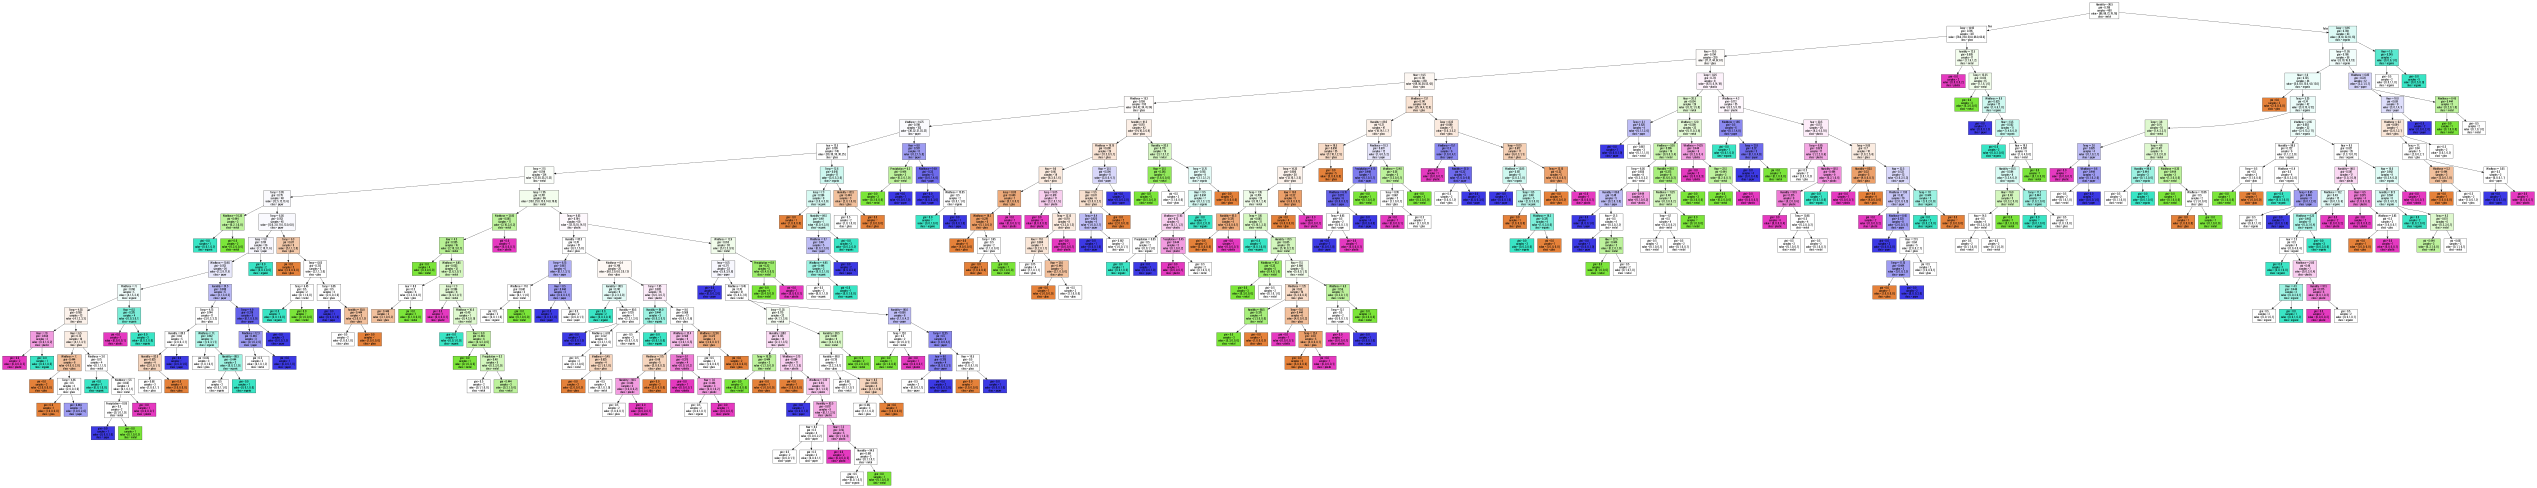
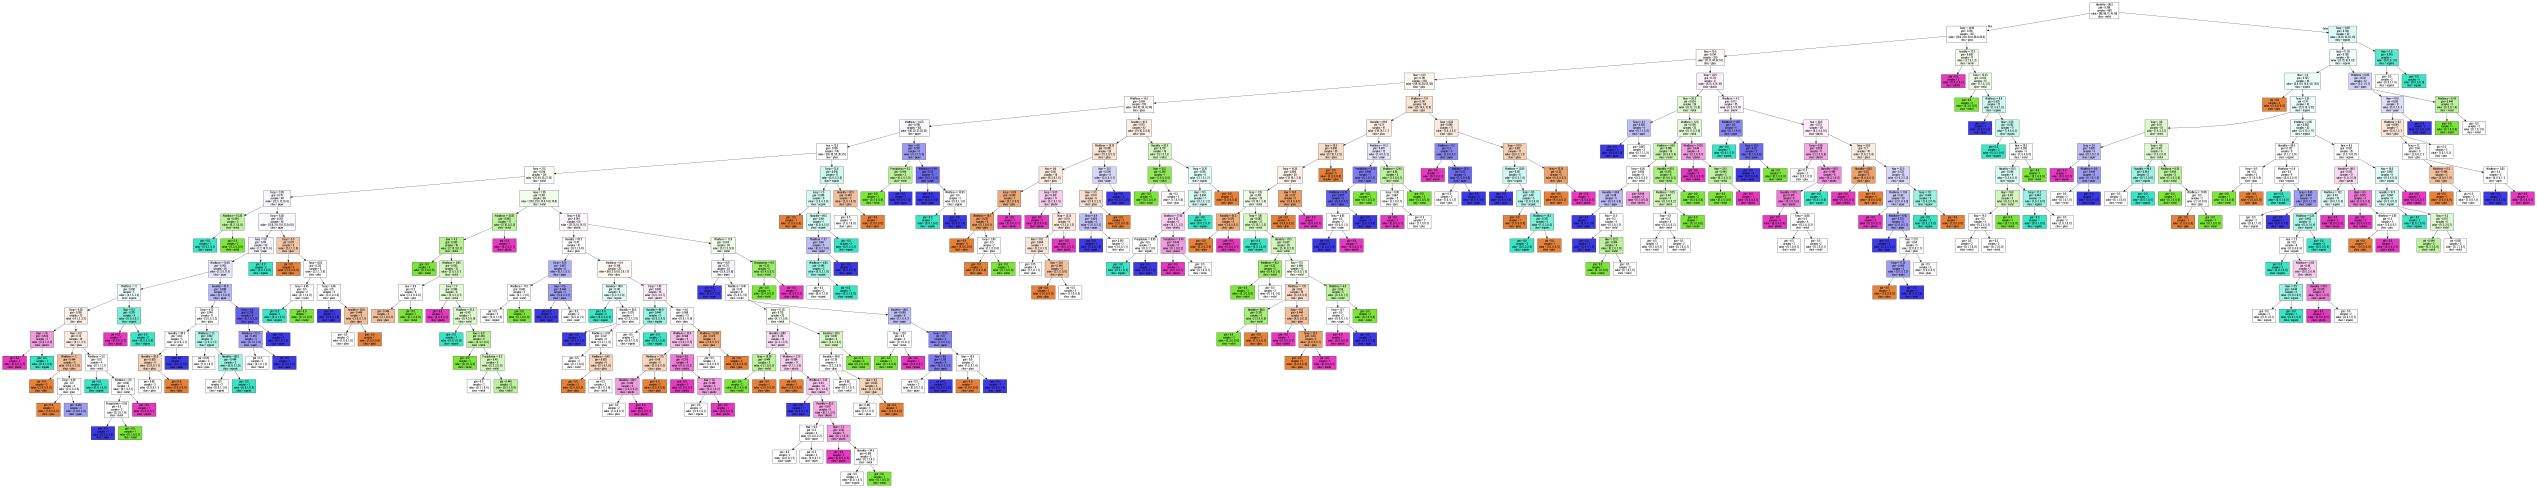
(1331, 175) -> (1331, 175)
